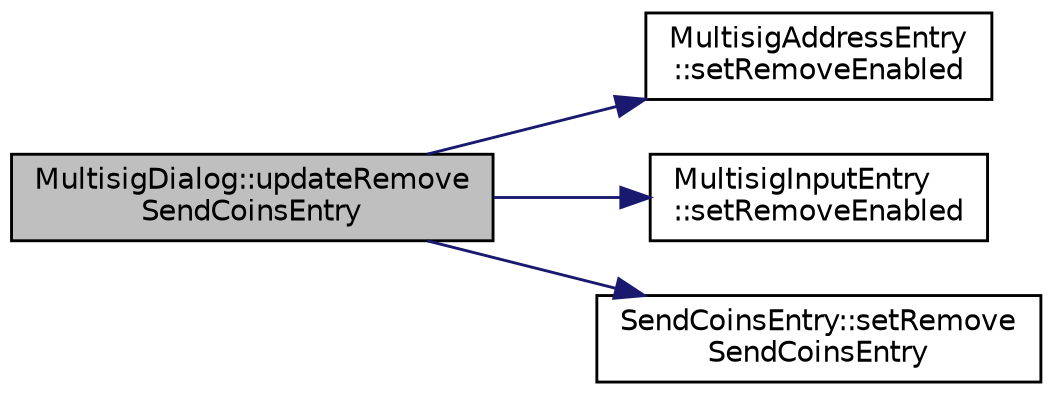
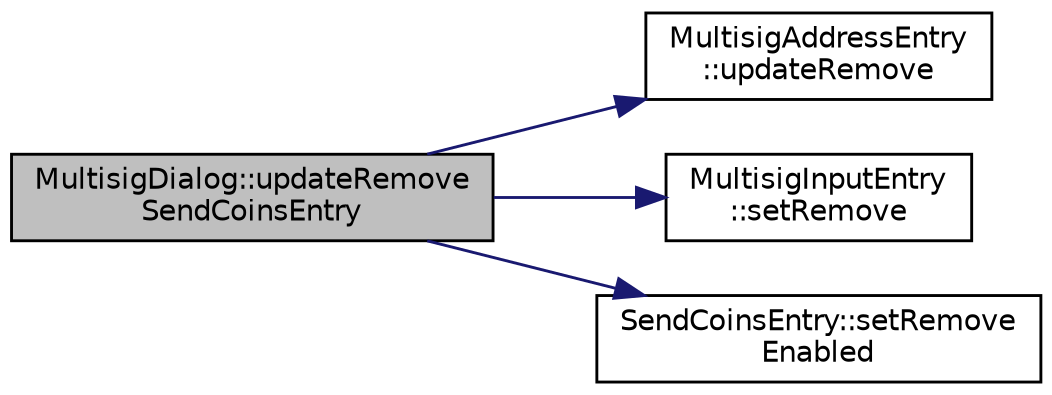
(819, 56) -> (819, 56)
(819, 198) -> (819, 198)
(819, 339) -> (819, 339)
